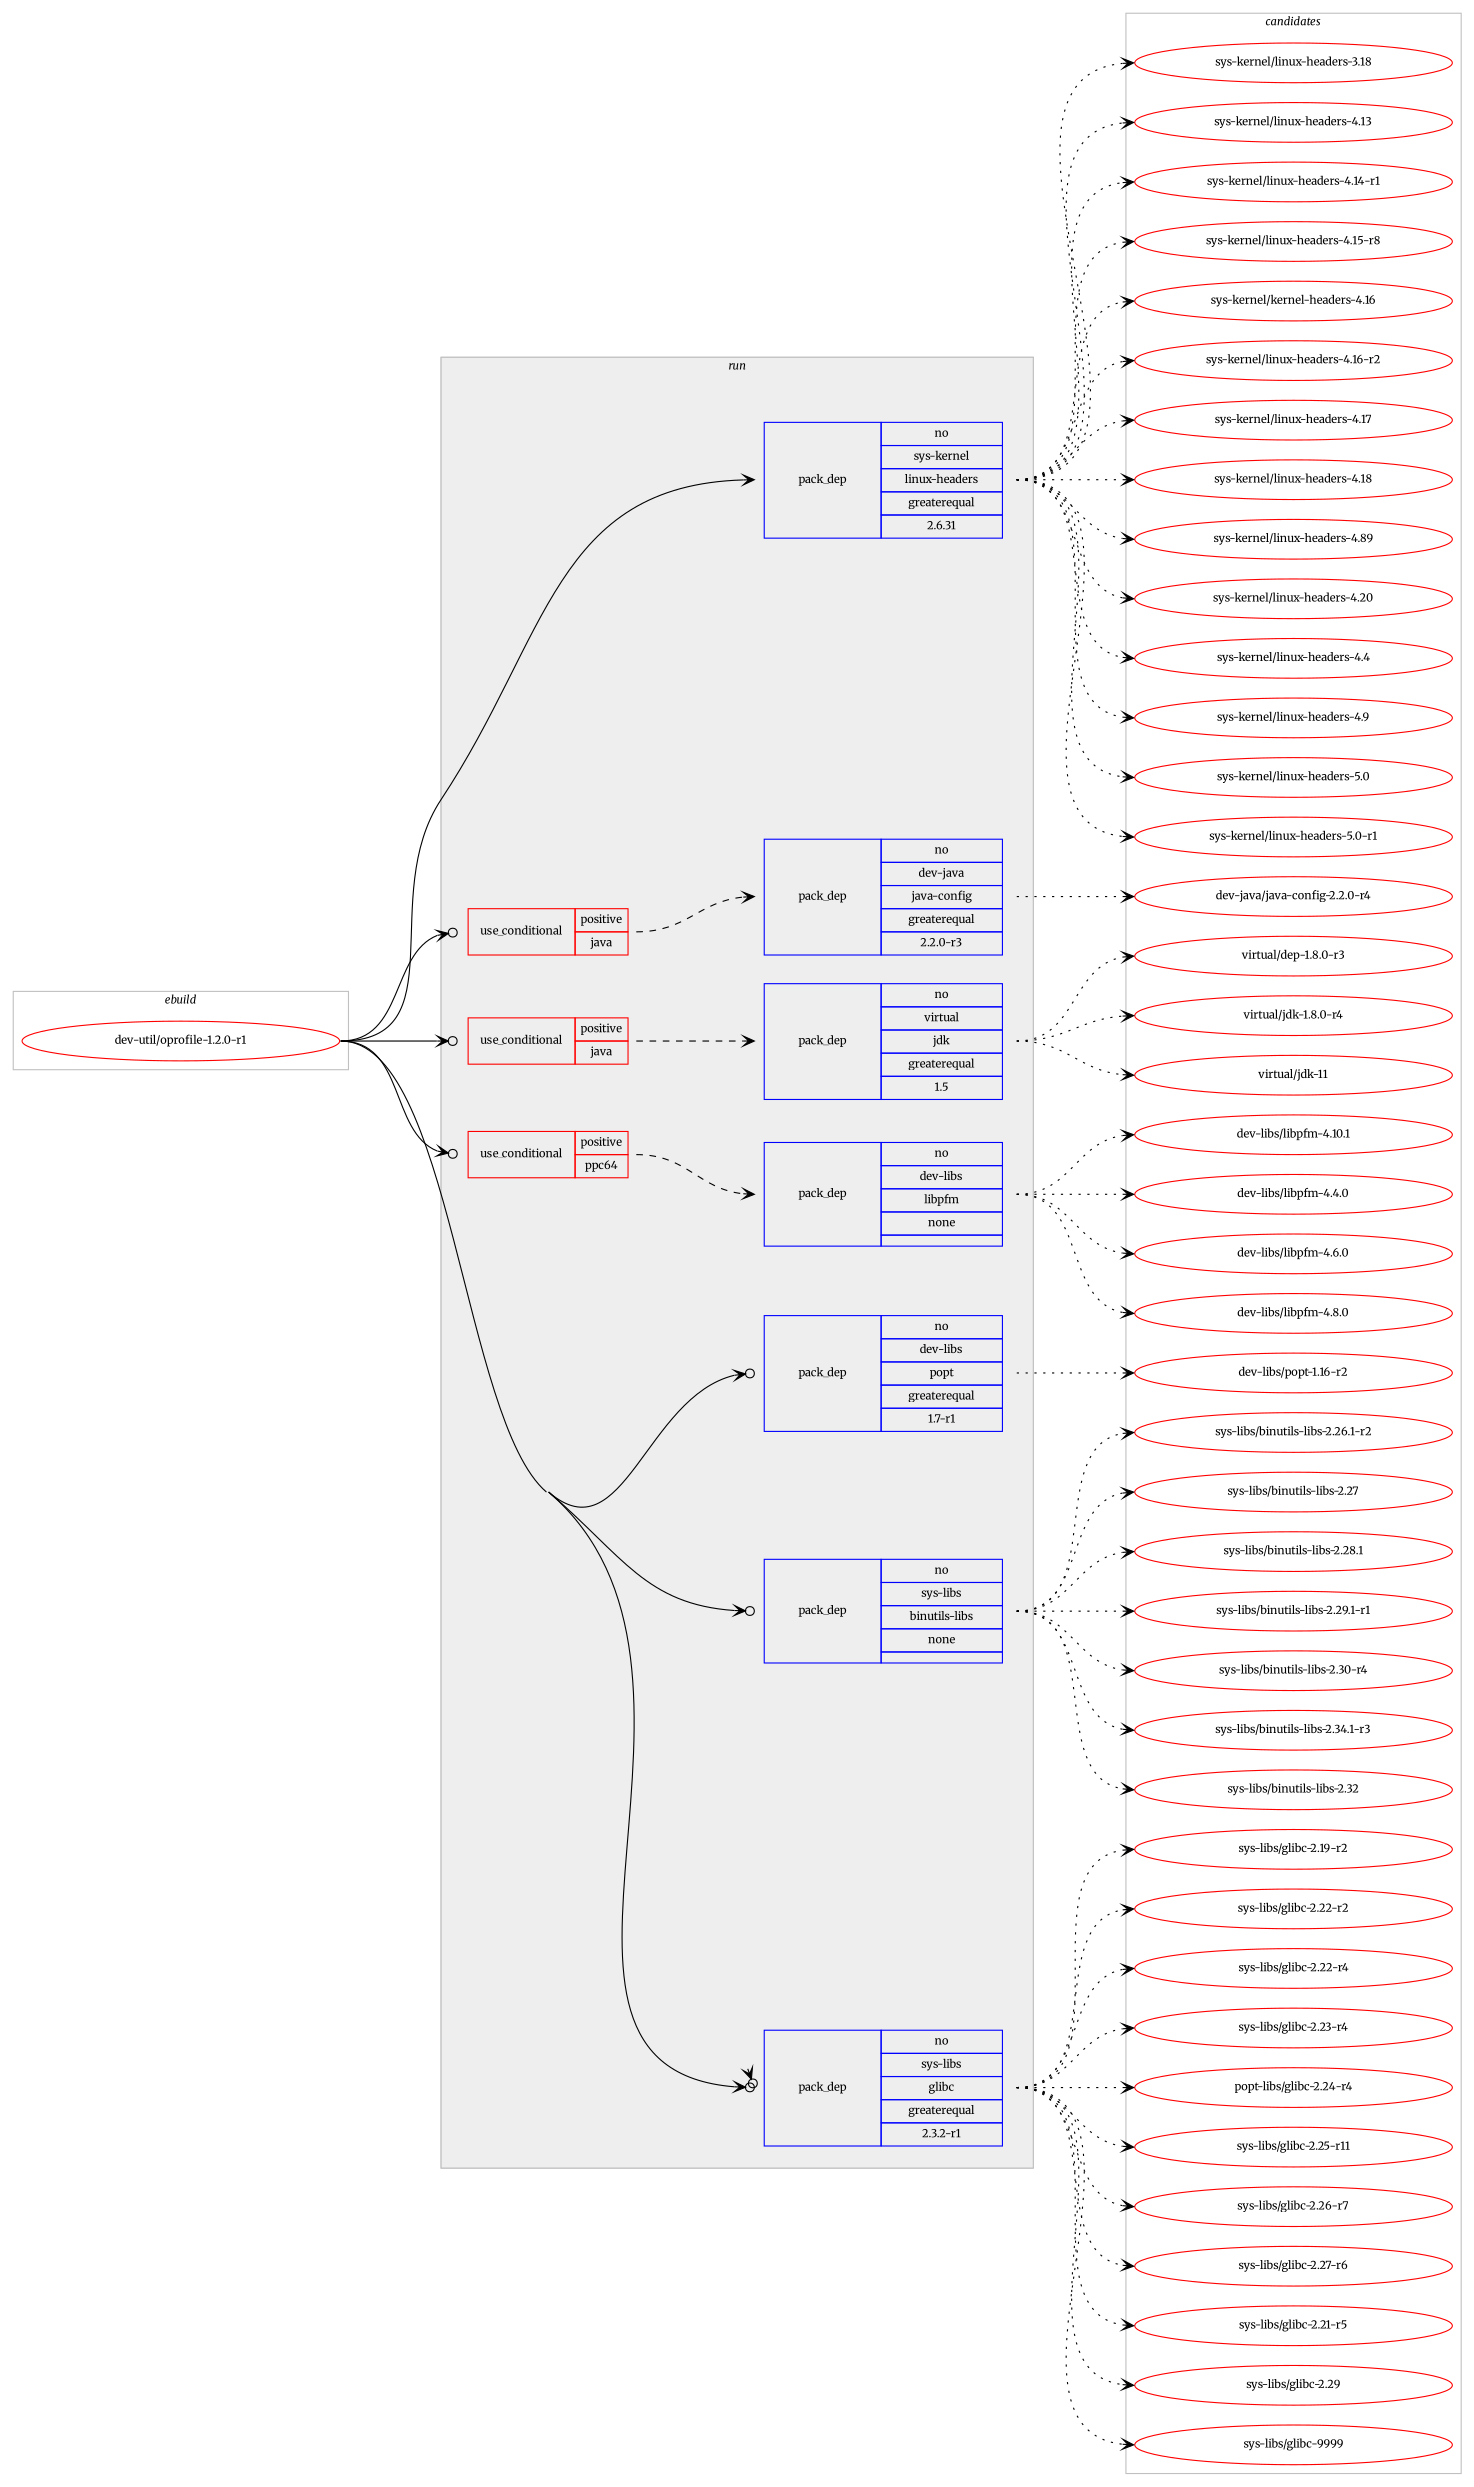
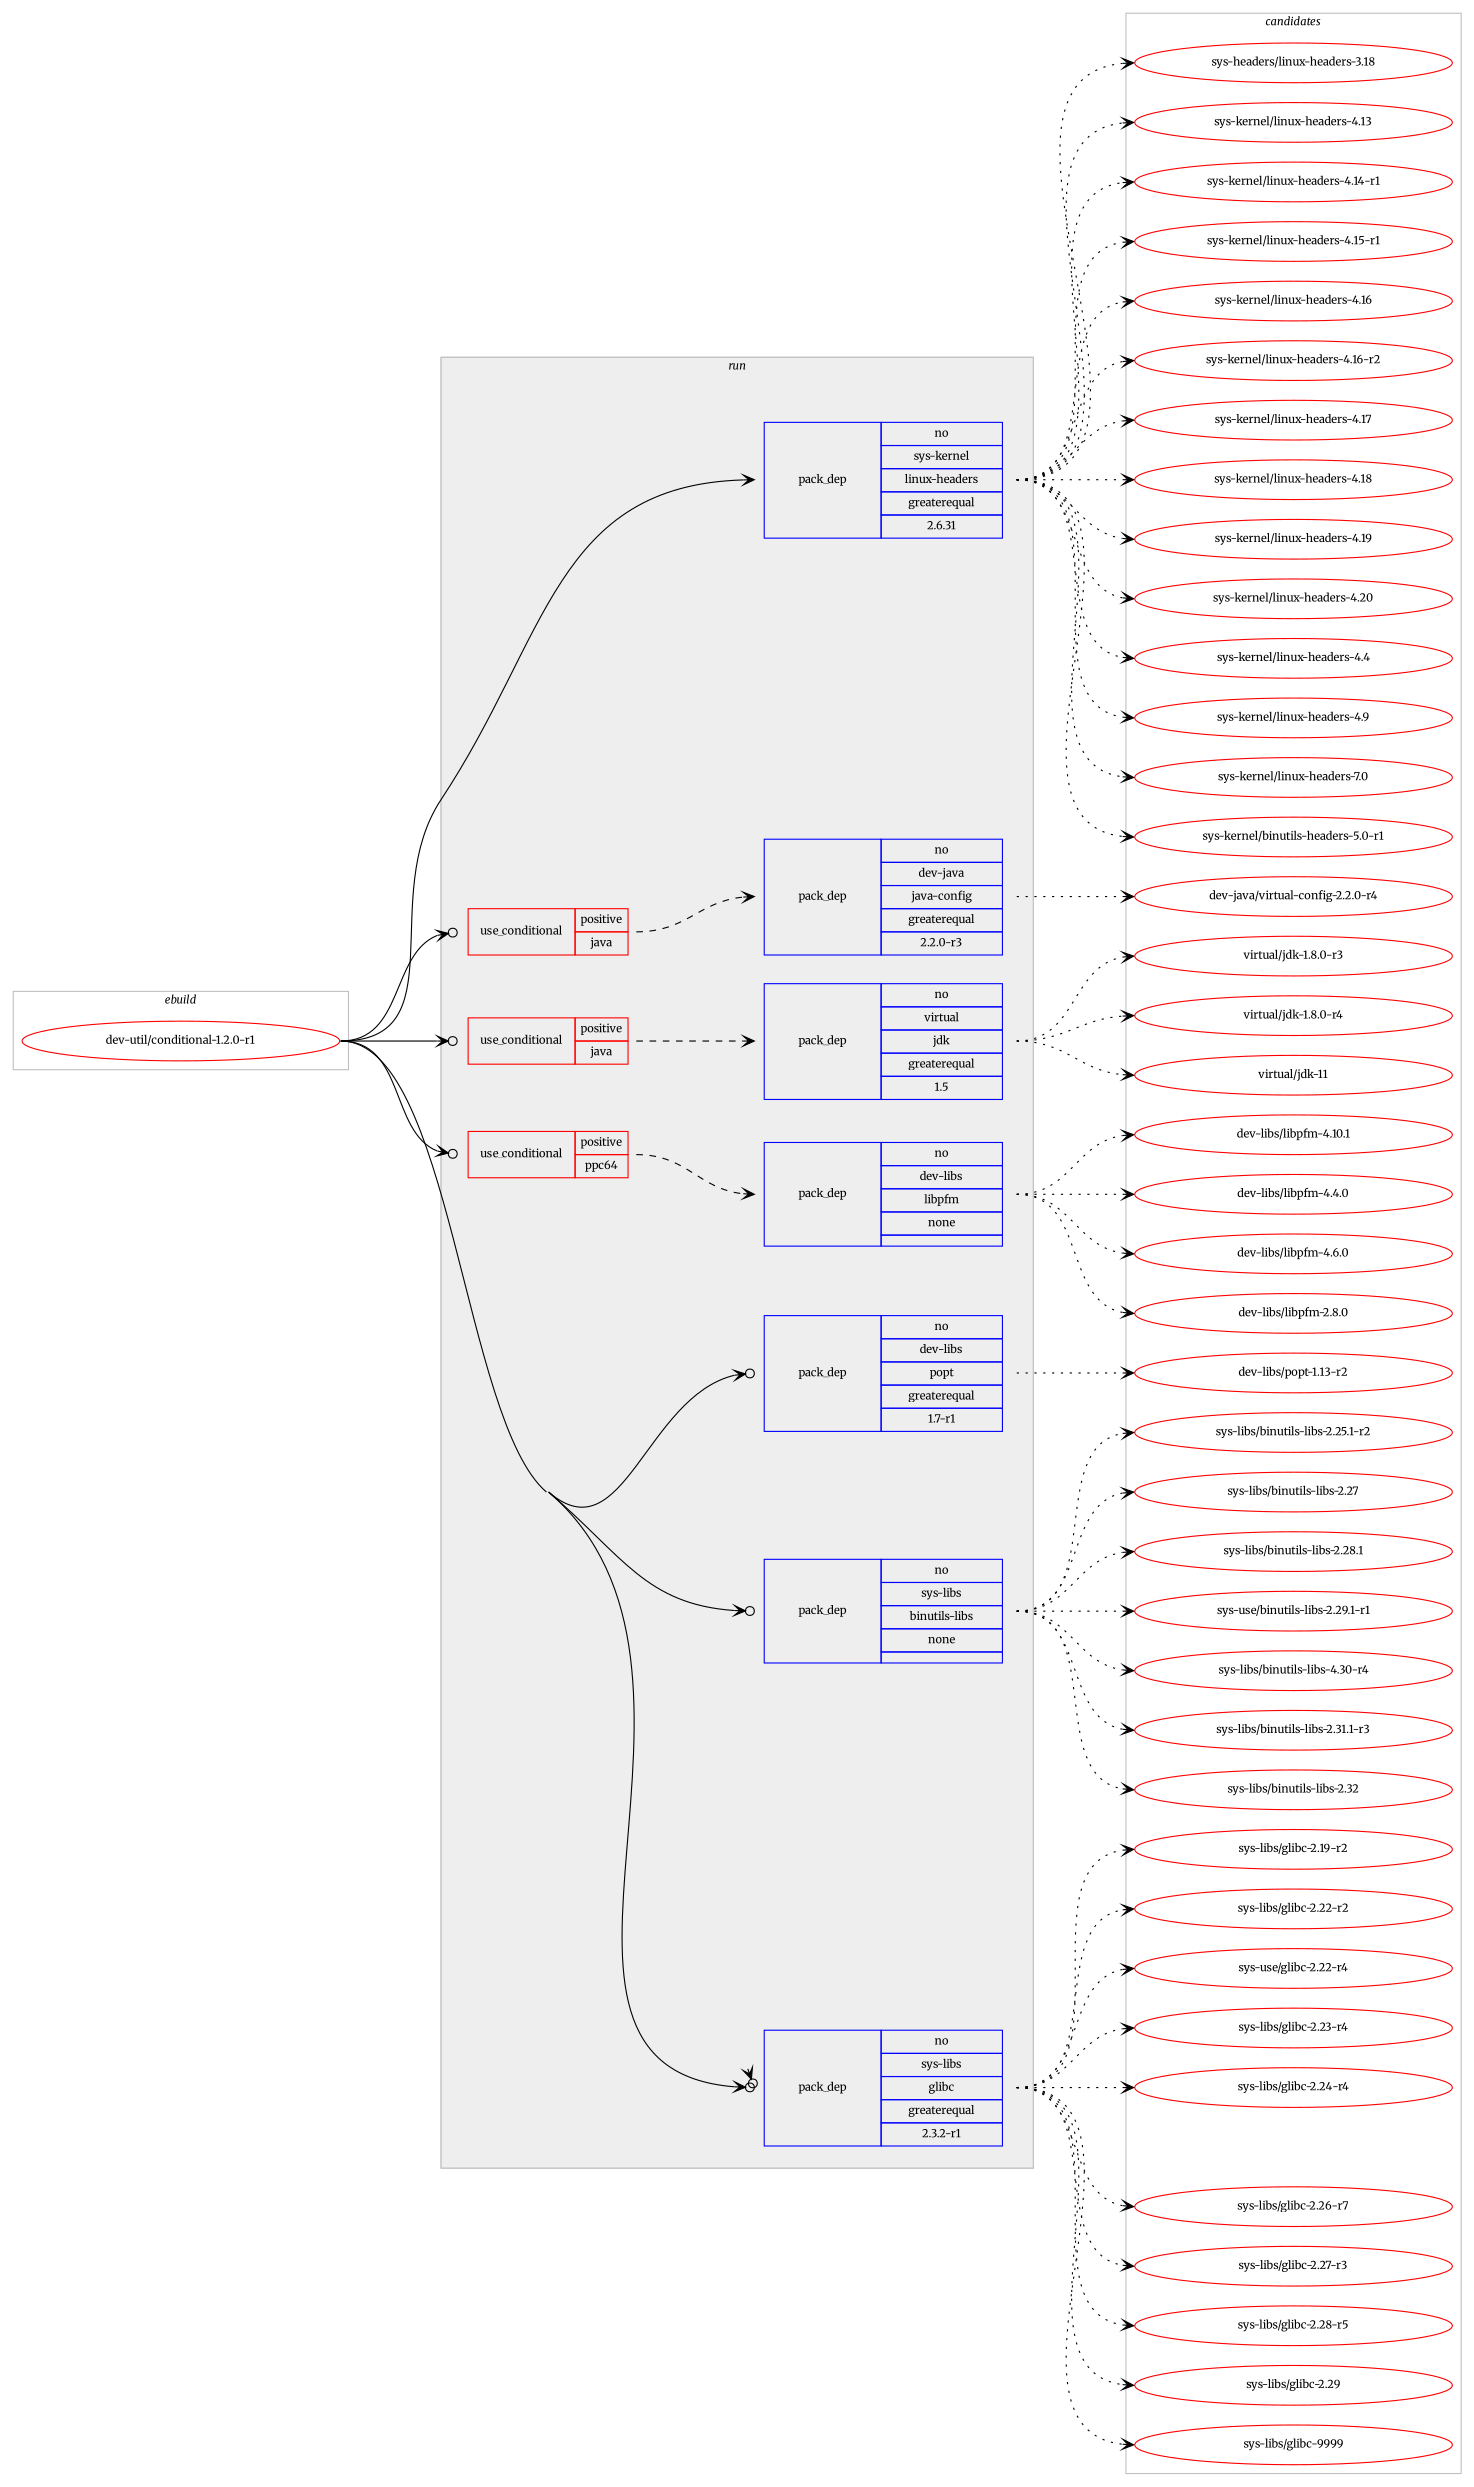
(1294, 63) -> (1294, 63)
(1294, 242) -> (1294, 242)
(1294, 301) -> (1294, 301)
(1294, 539) -> (1294, 539)
(1294, 777) -> (1294, 777)
(1294, 837) -> (1294, 837)
(1294, 897) -> (1294, 897)
(1294, 956) -> (1294, 956)
(181, 1041) -> (181, 1041)
(1294, 1313) -> (1294, 1313)
(1294, 1373) -> (1294, 1373)
(1294, 1433) -> (1294, 1433)
(1294, 1611) -> (1294, 1611)
(1294, 1671) -> (1294, 1671)
(1294, 1730) -> (1294, 1730)
(1294, 1968) -> (1294, 1968)
(1294, 2088) -> (1294, 2088)
(1294, 2147) -> none
(1294, 2266) -> (1294, 2266)
(1294, 2326) -> (1294, 2326)
